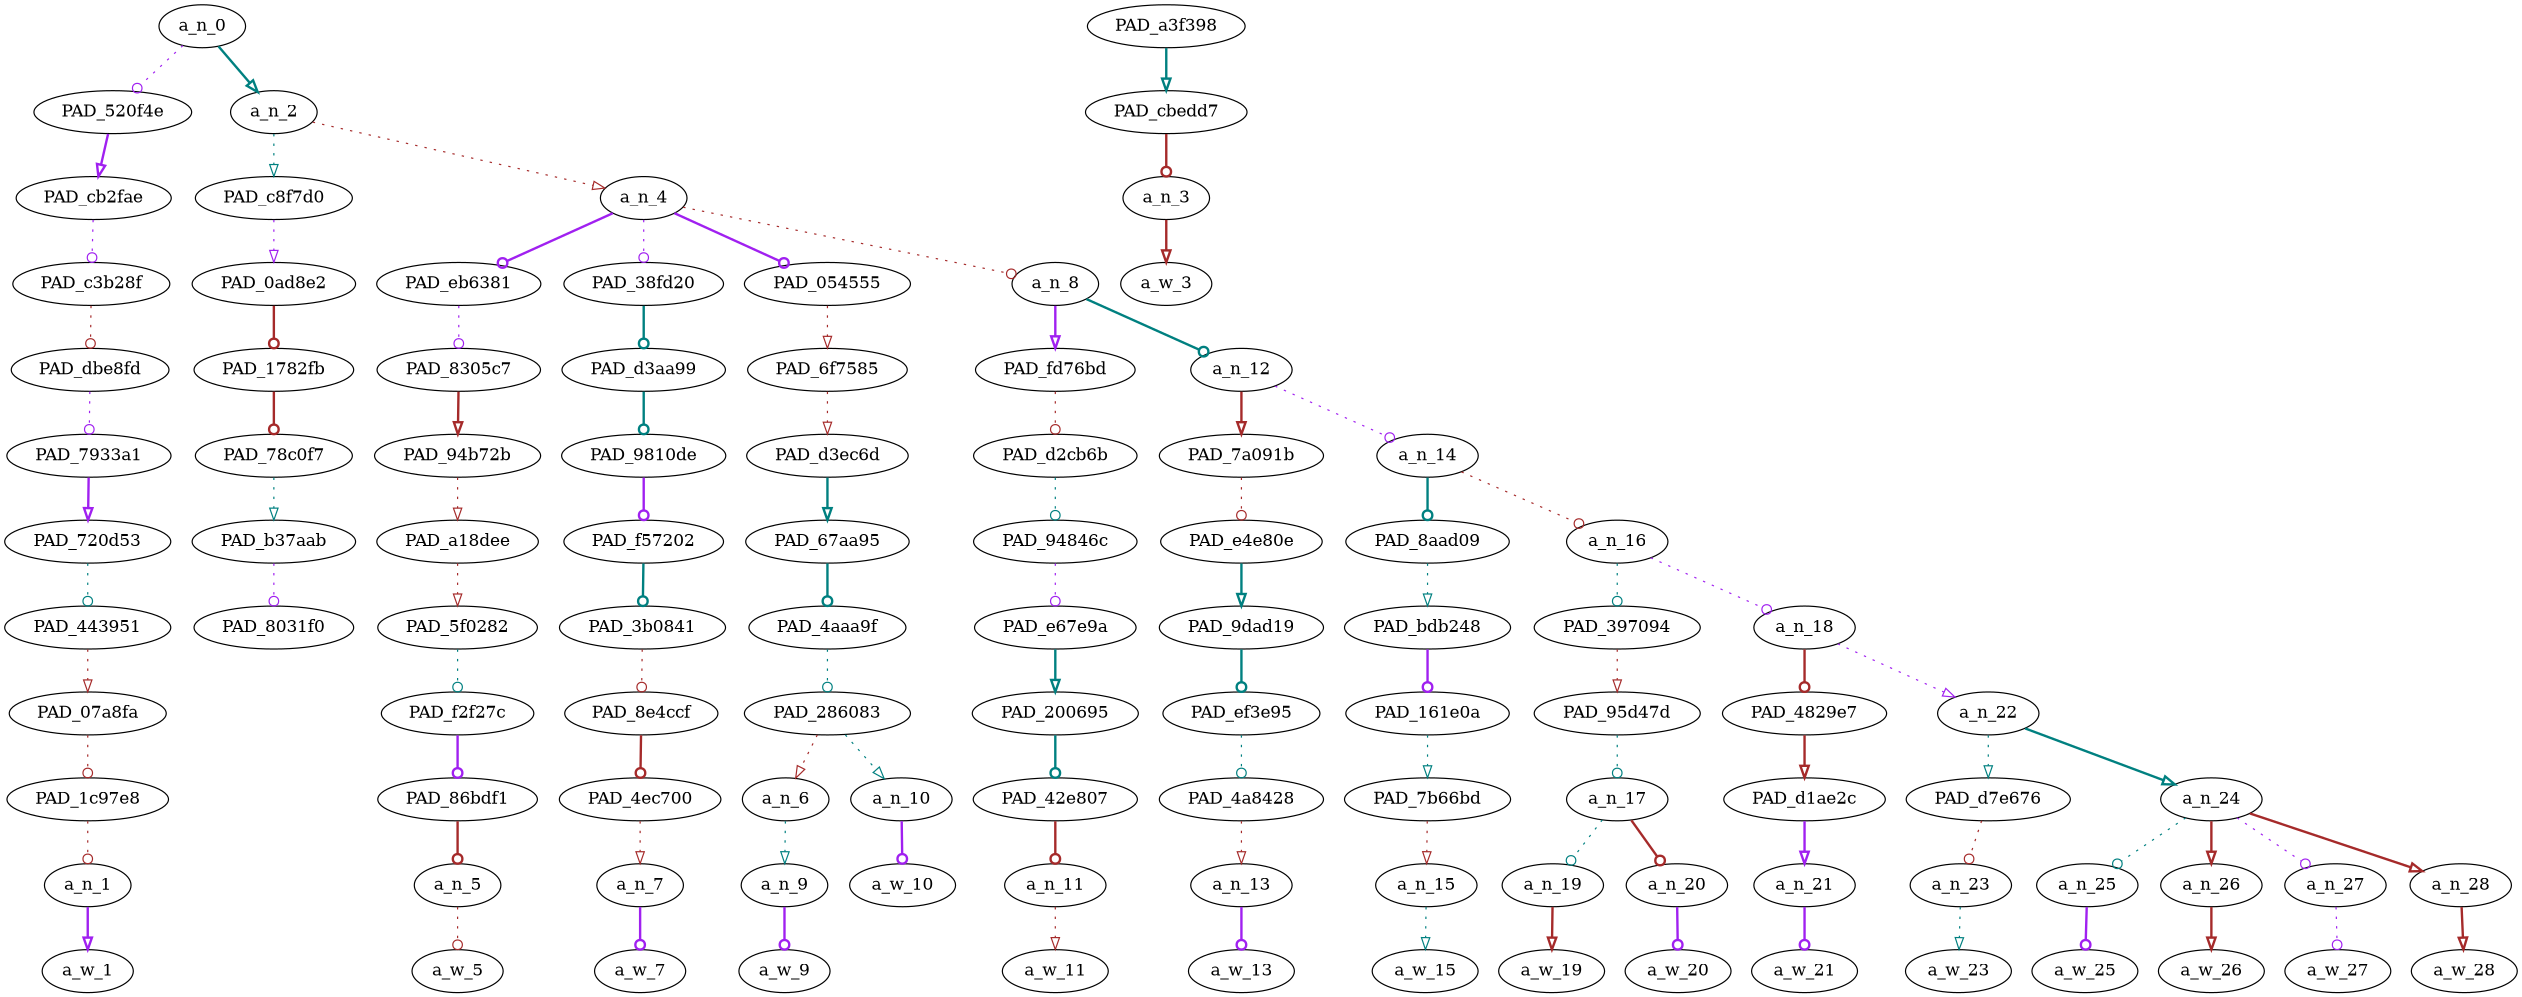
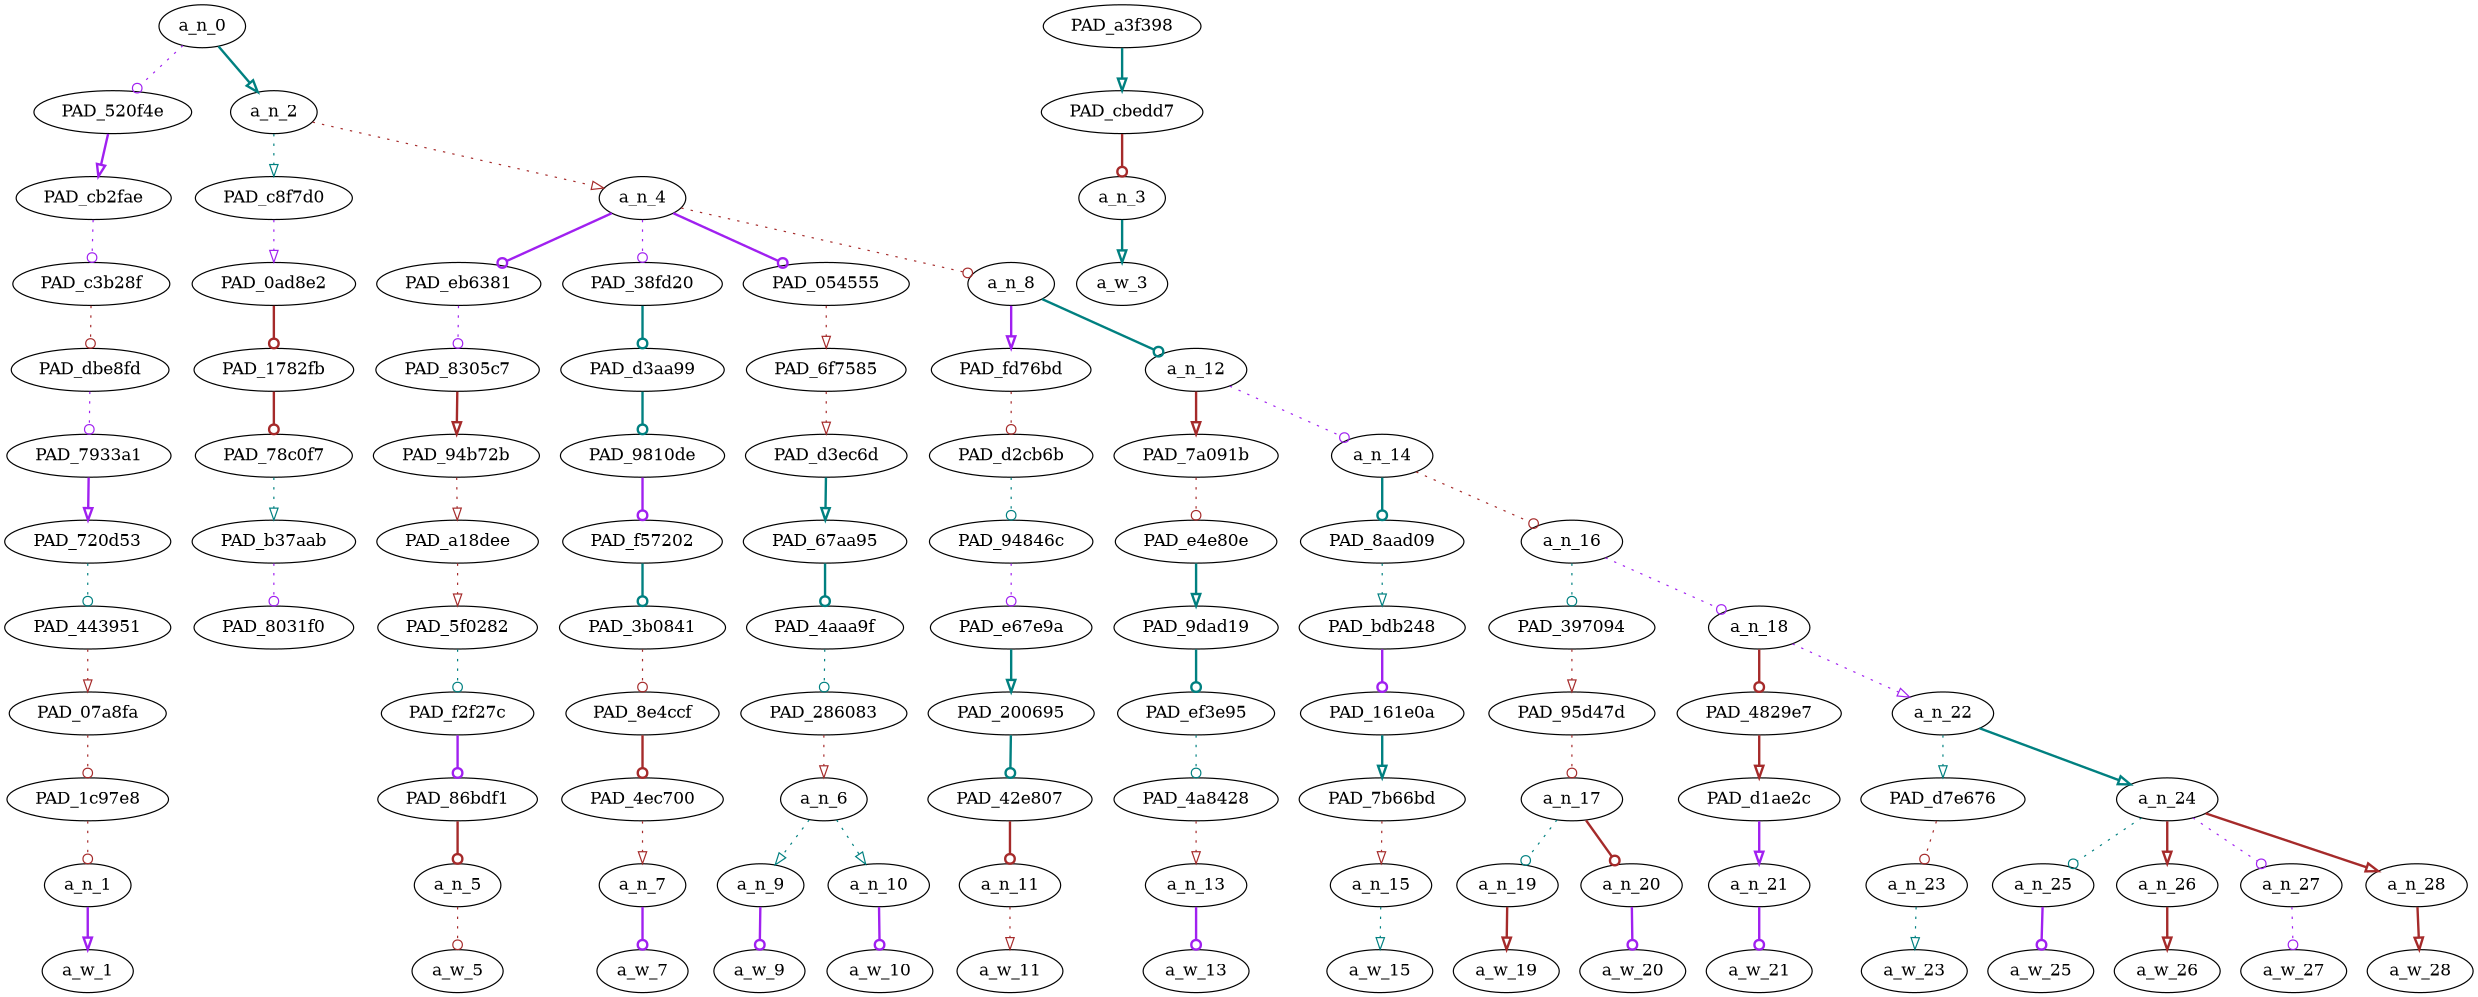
(1166, 235) -> (1122, 235)
(1427, 751) -> (1382, 751)
(861, 752) -> (848, 837)
(1617, 752) -> (1572, 752)
